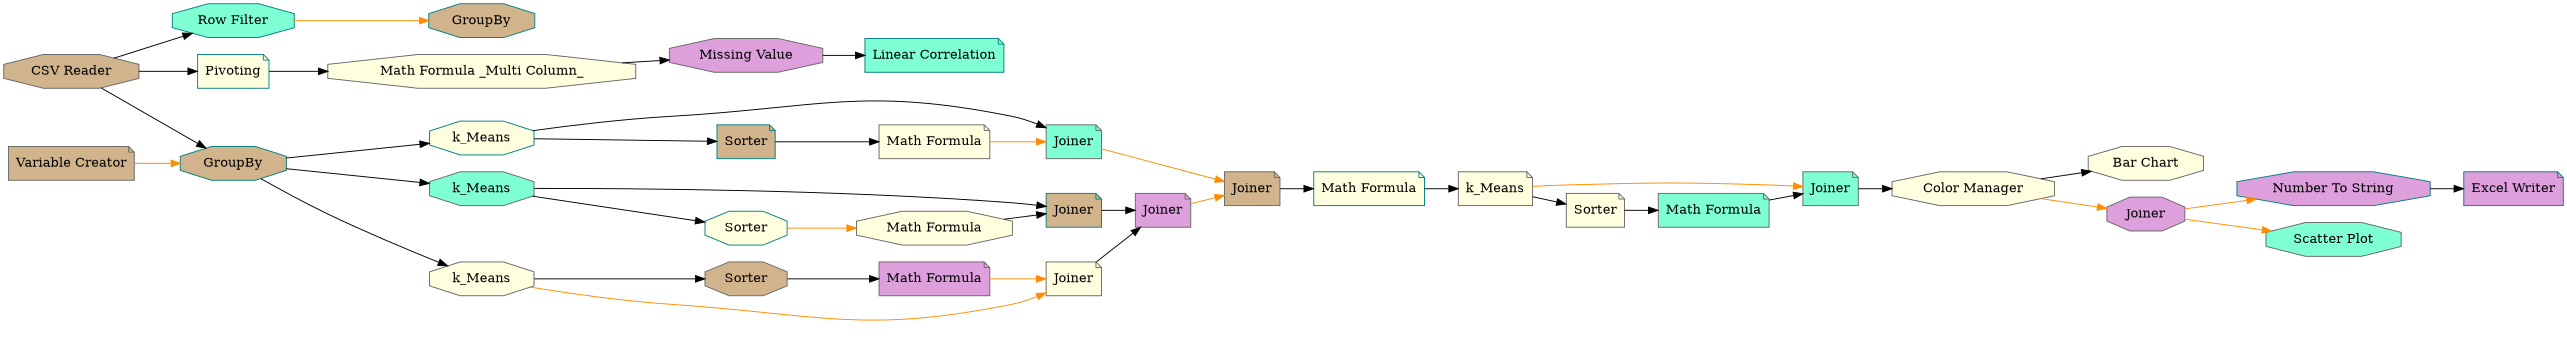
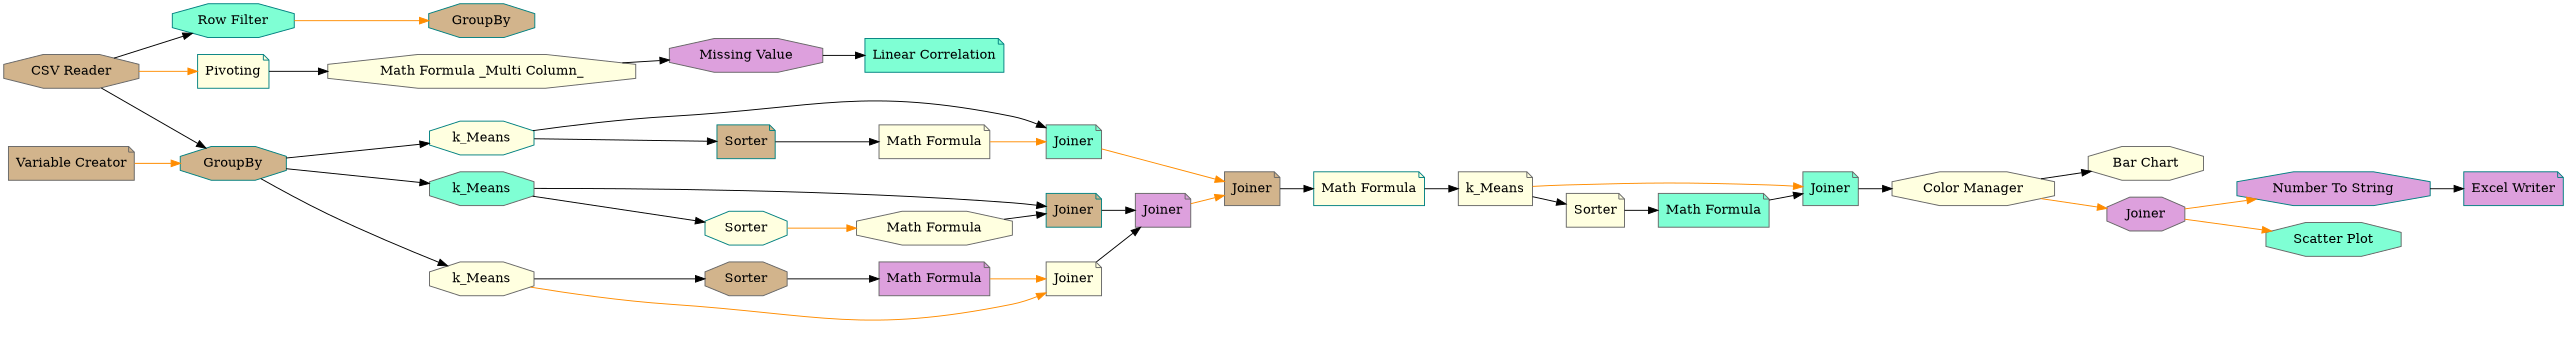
(163, 71) -> (163, 71)
